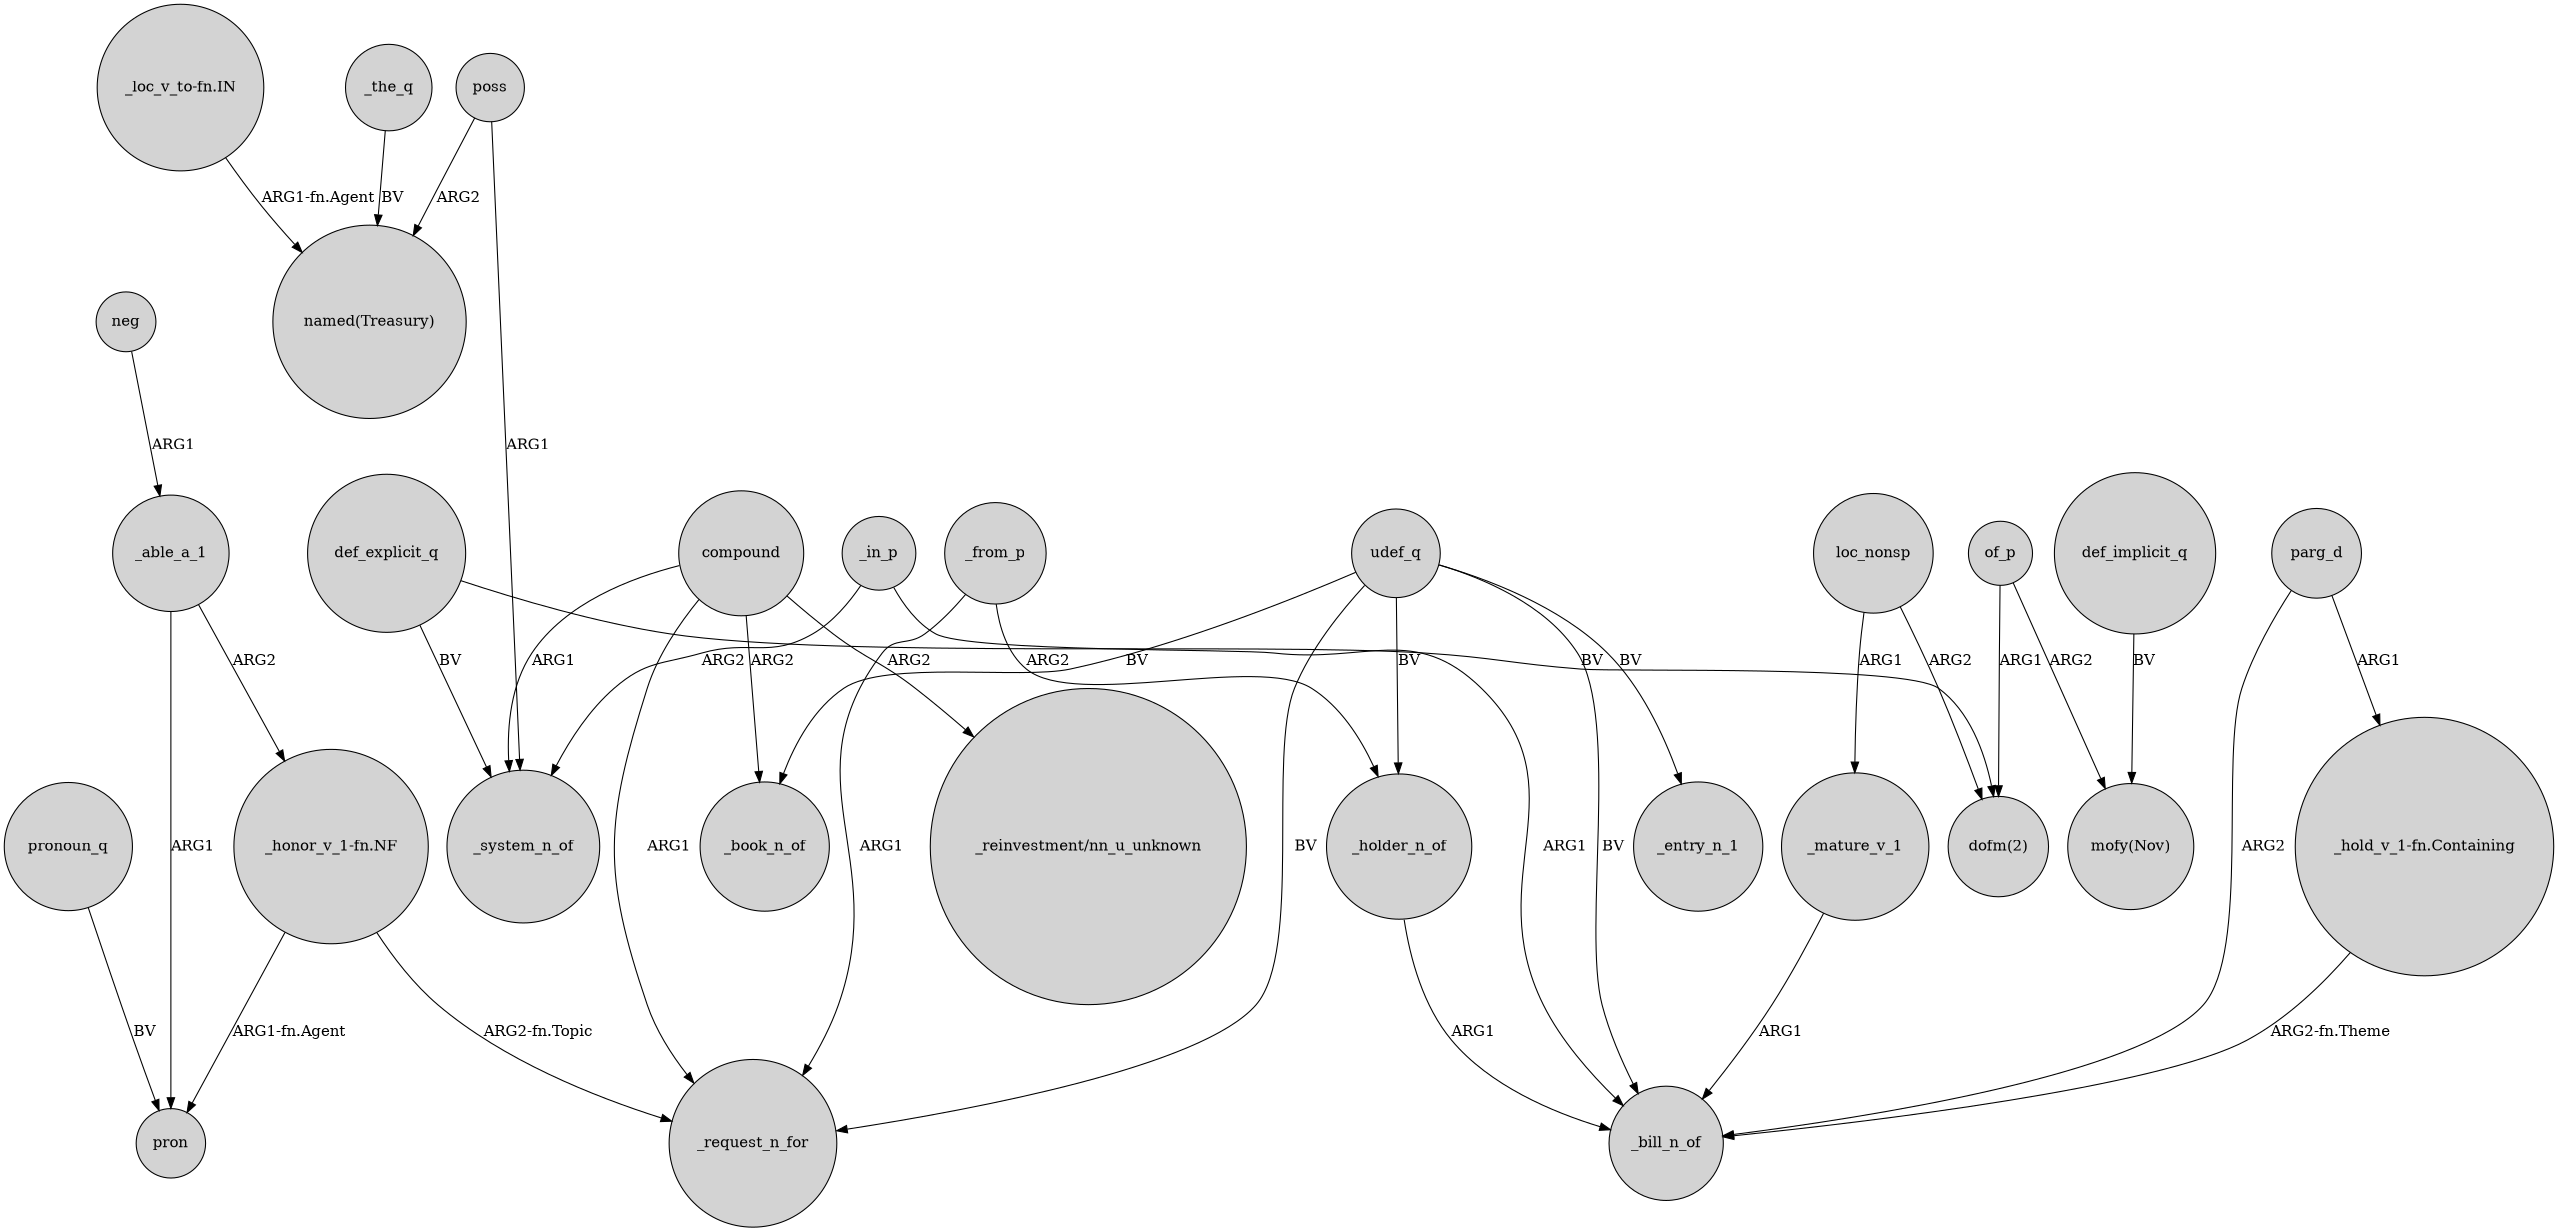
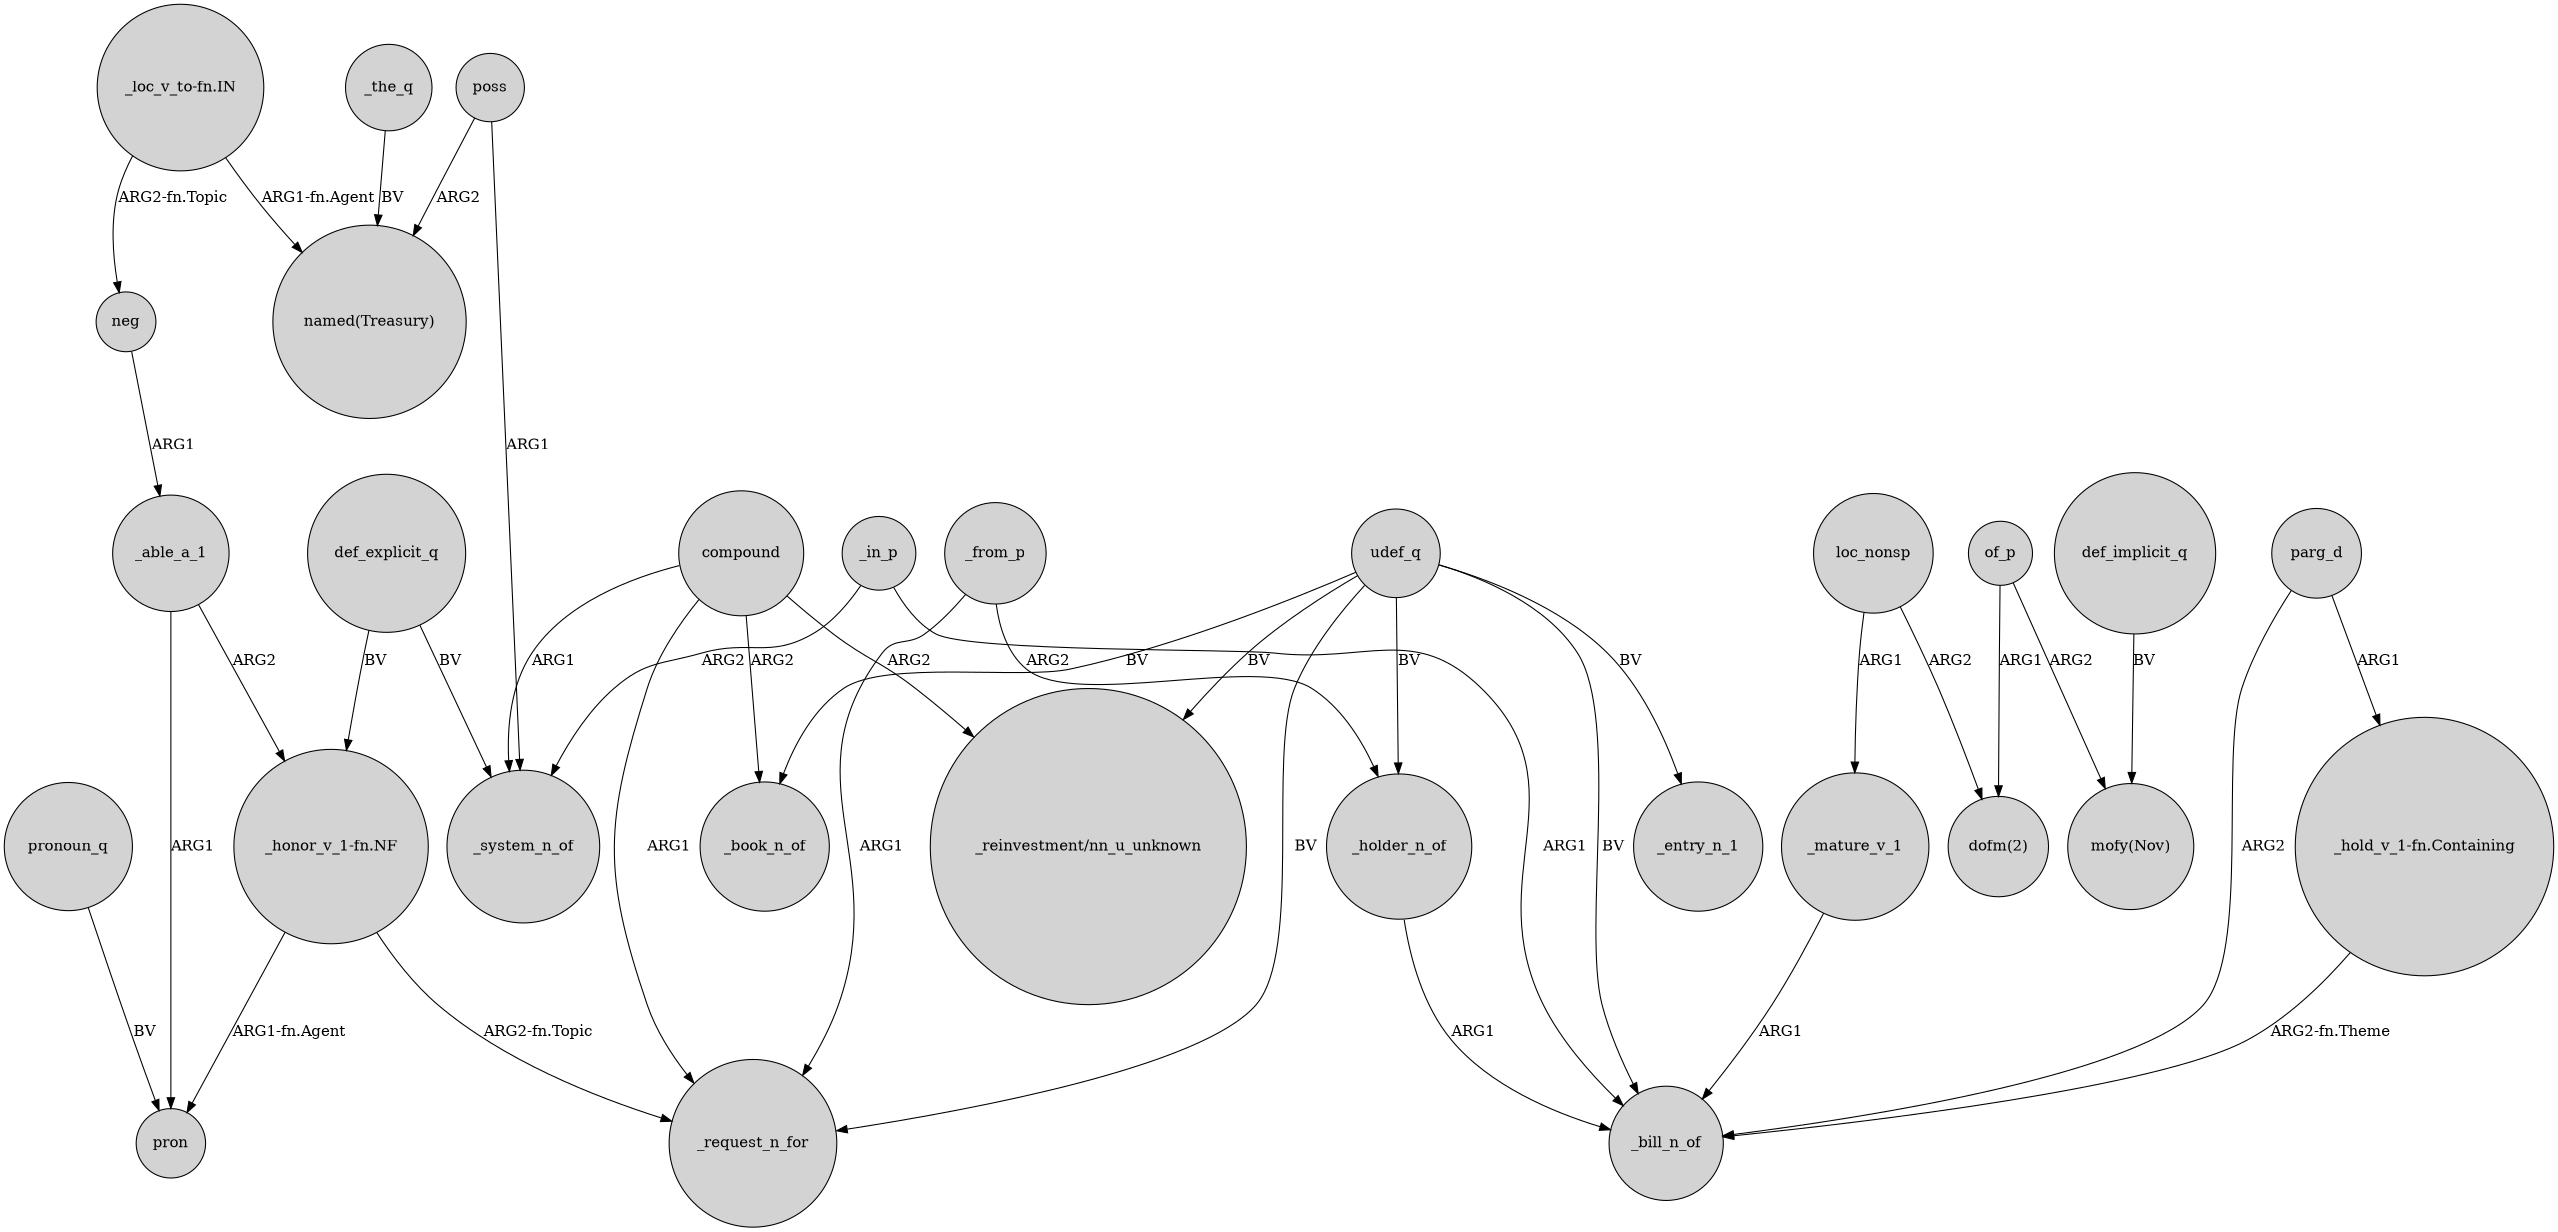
none -> (114, 217)
none -> (1268, 636)
(1454, 655) -> (358, 685)
